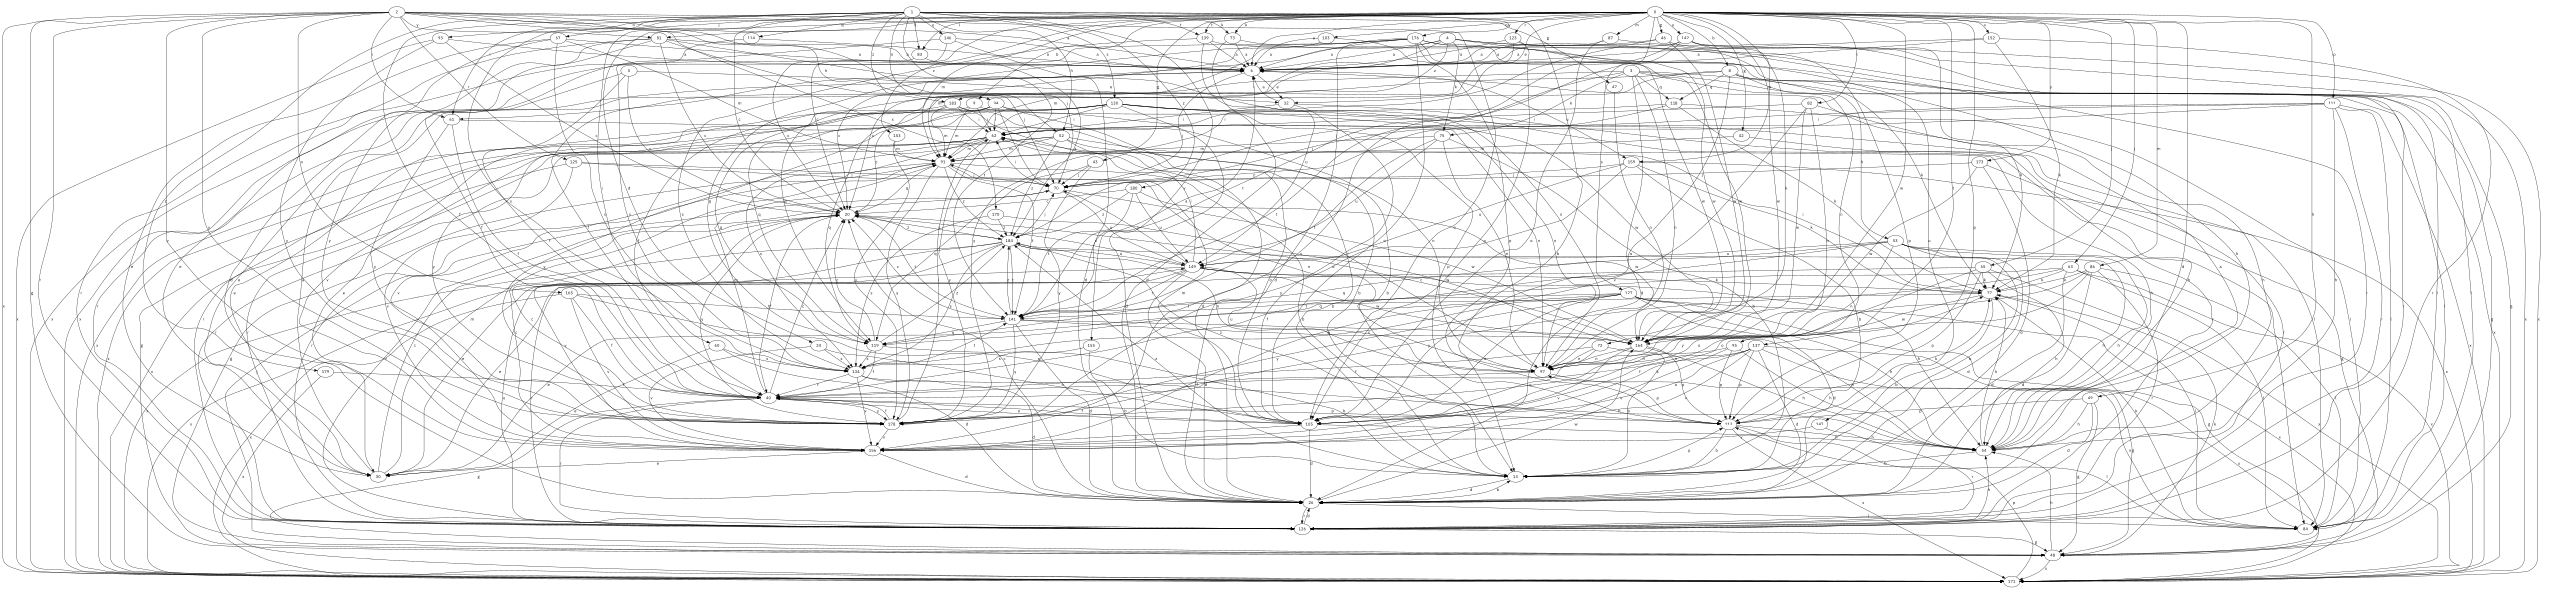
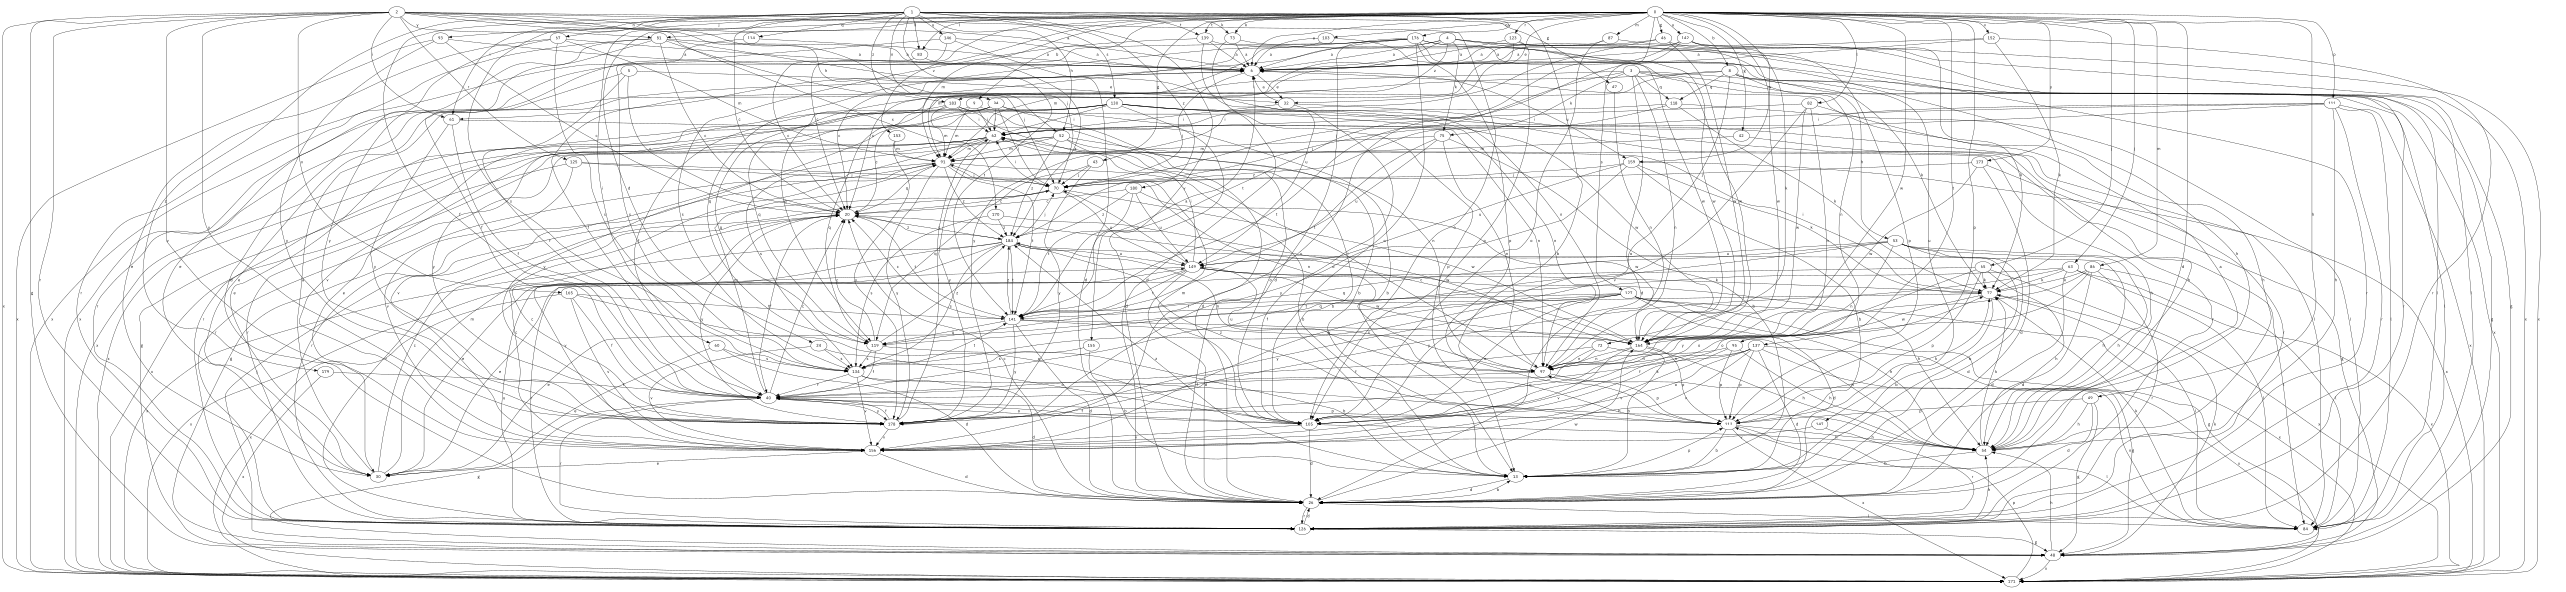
(1039, 236) -> (954, 205)
